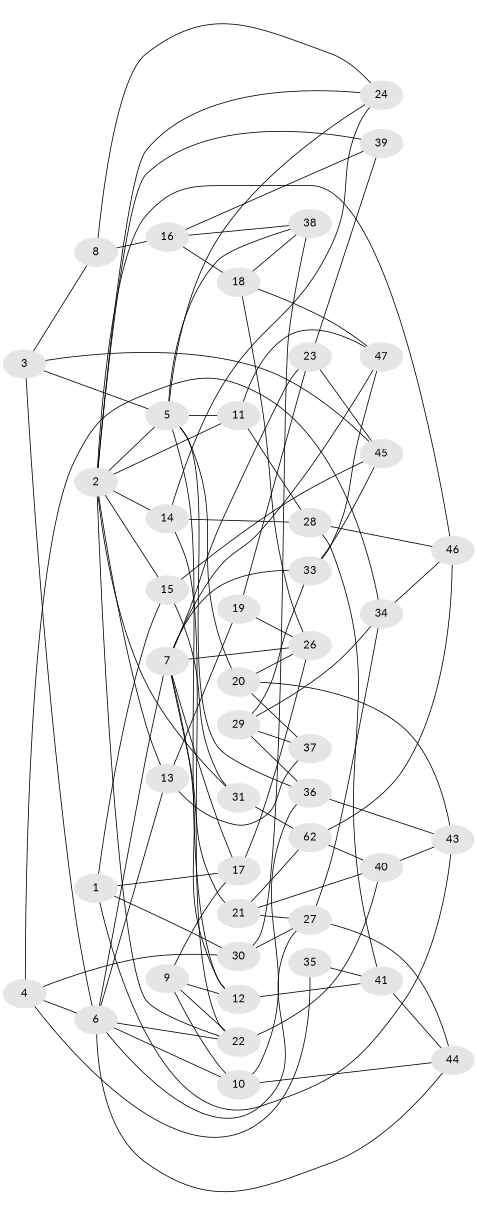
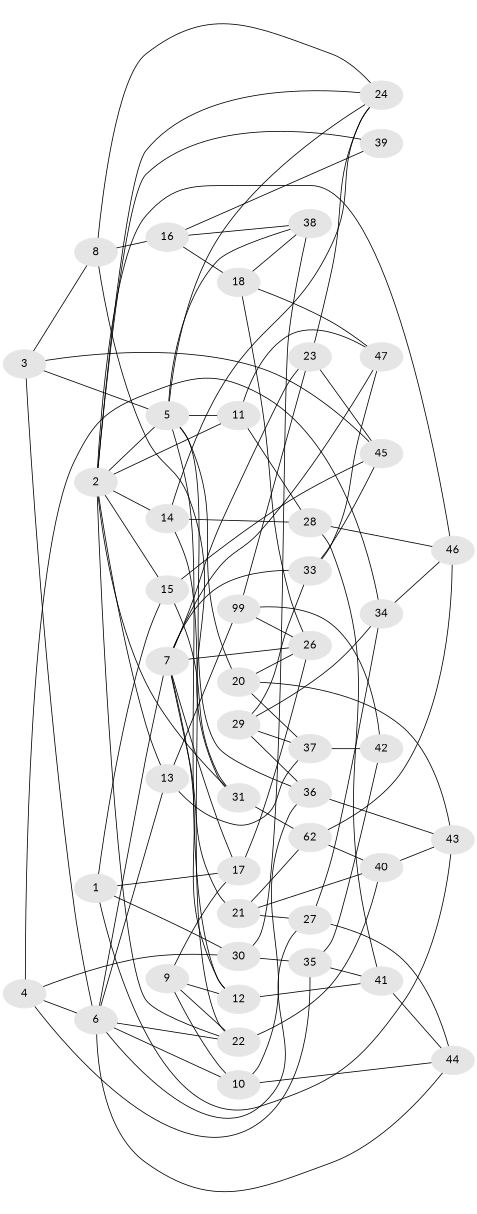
(346, 250) -> (336, 248)
none -> (172, 470)
(239, 609) -> (239, 609)
none -> (381, 749)
(270, 941) -> (272, 959)
